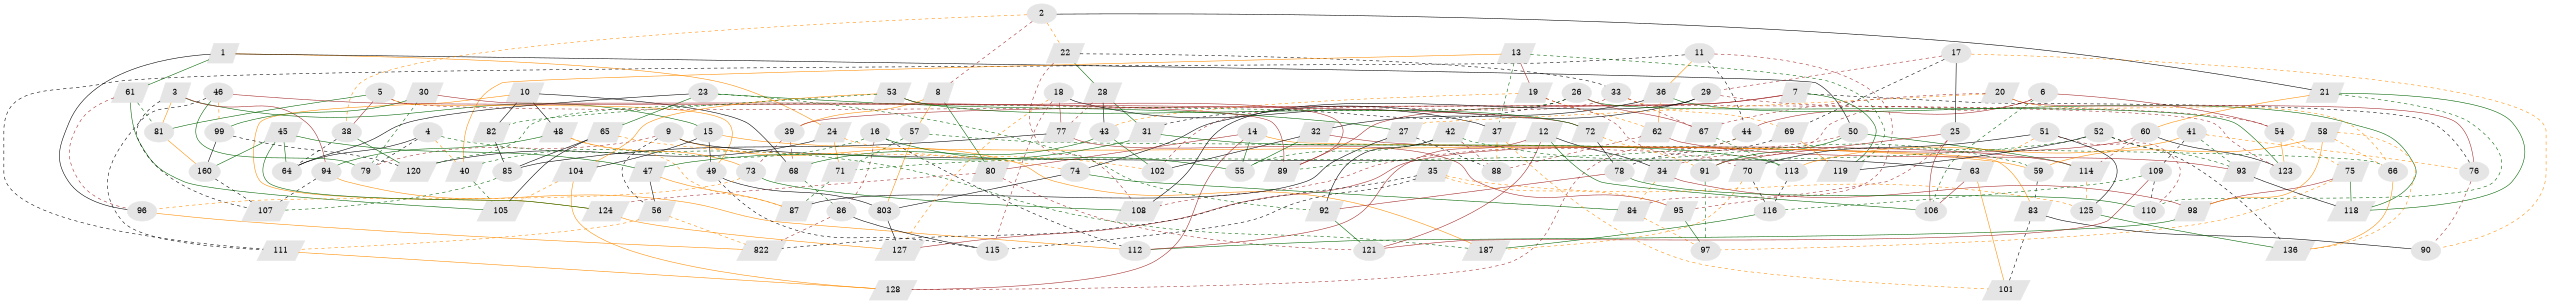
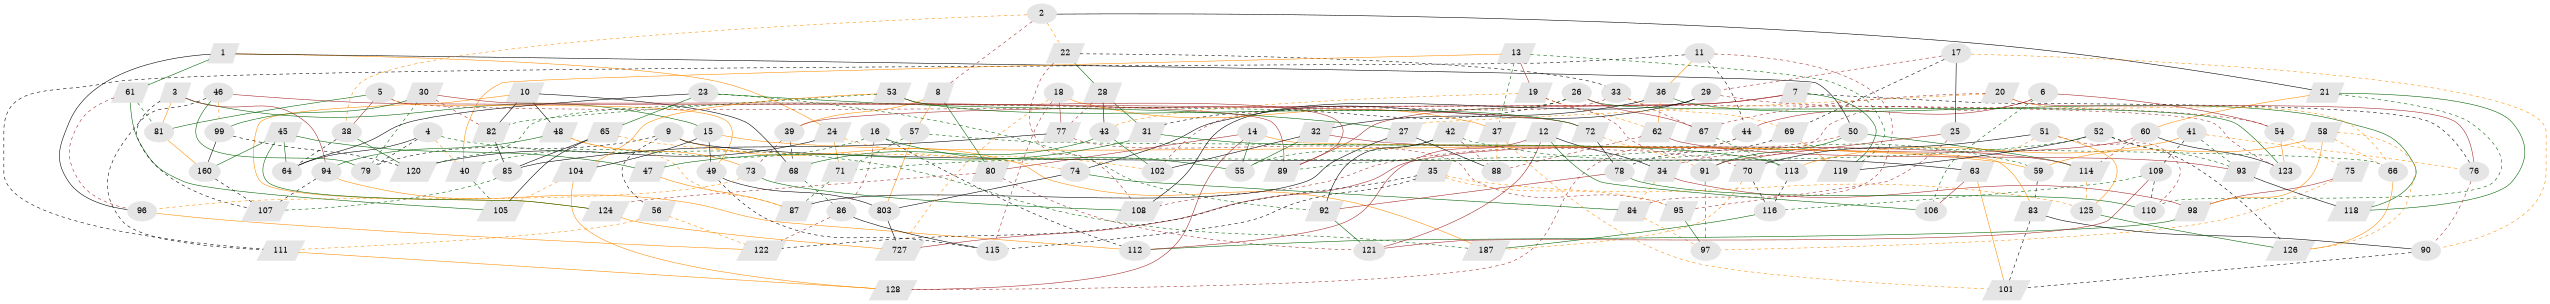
none -> (464, 116)
(1183, 117) -> (1183, 117)
(516, 148) -> (516, 148)
(792, 152) -> (792, 152)
(1422, 152) -> (1422, 152)
(1450, 152) -> (1450, 152)
(2115, 164) -> (2115, 164)
(1932, 170) -> none
(652, 189) -> none
(2351, 192) -> none
(761, 251) -> (761, 251)
(900, 251) -> (900, 251)
(2290, 251) -> (2290, 251)
none -> (2218, 270)
